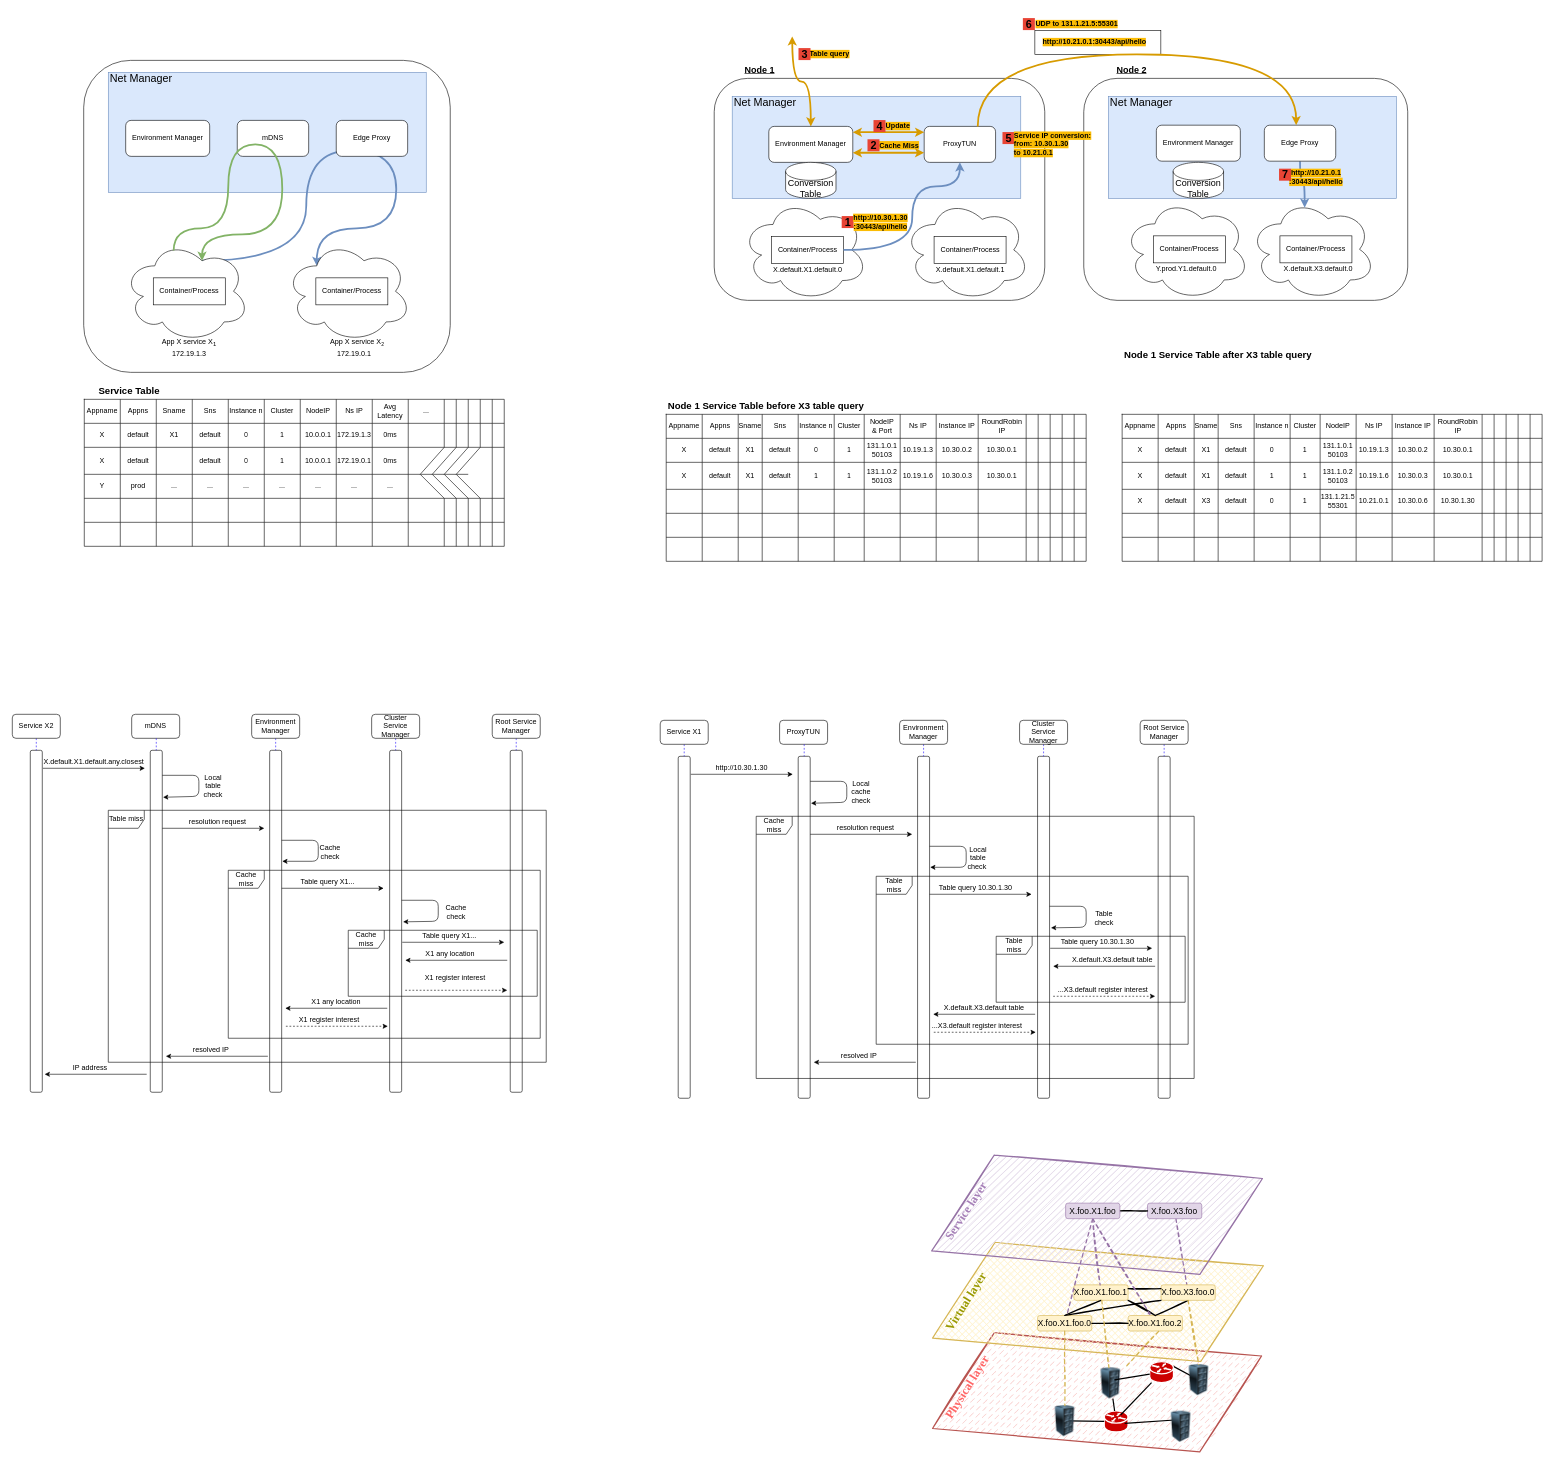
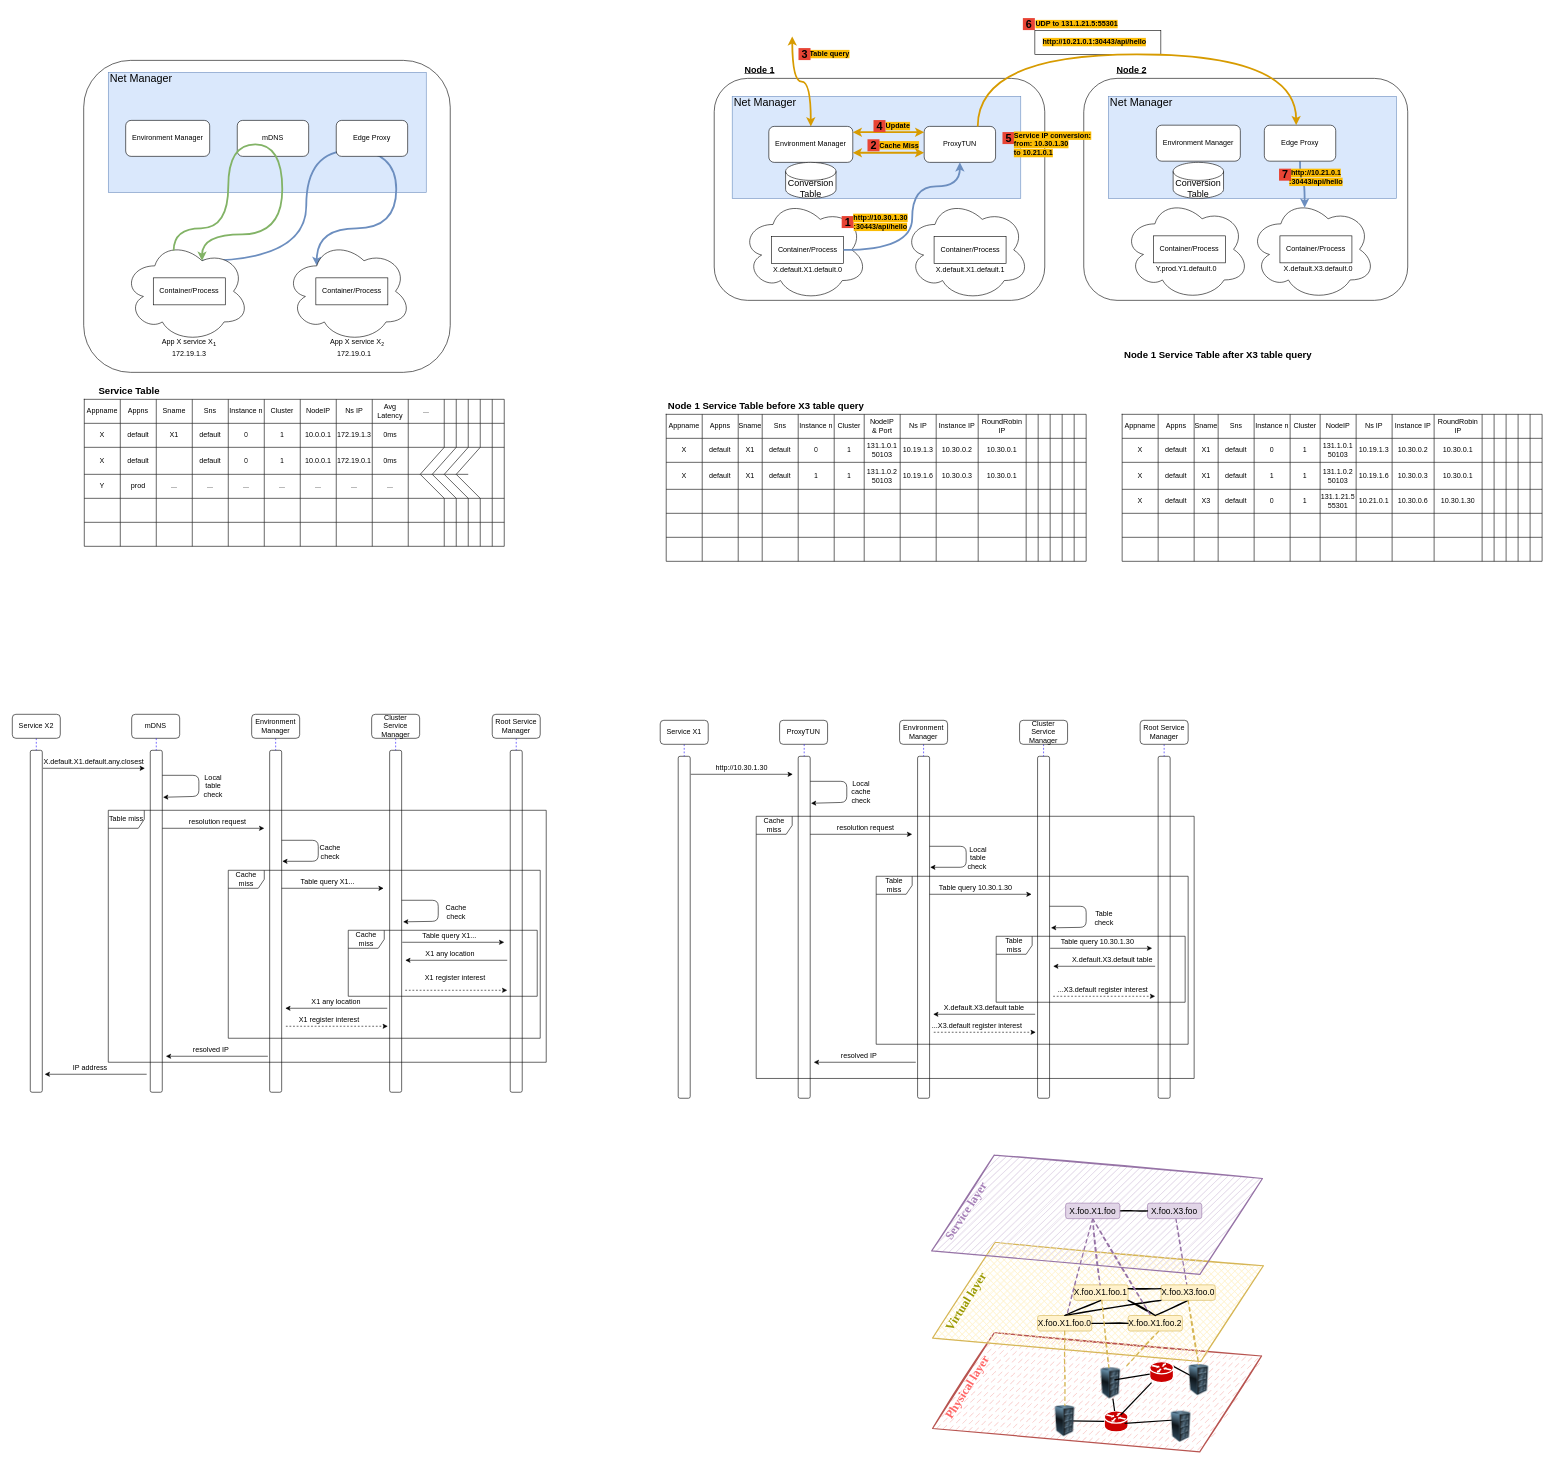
(1149, 1313) -> (1150, 1314)
